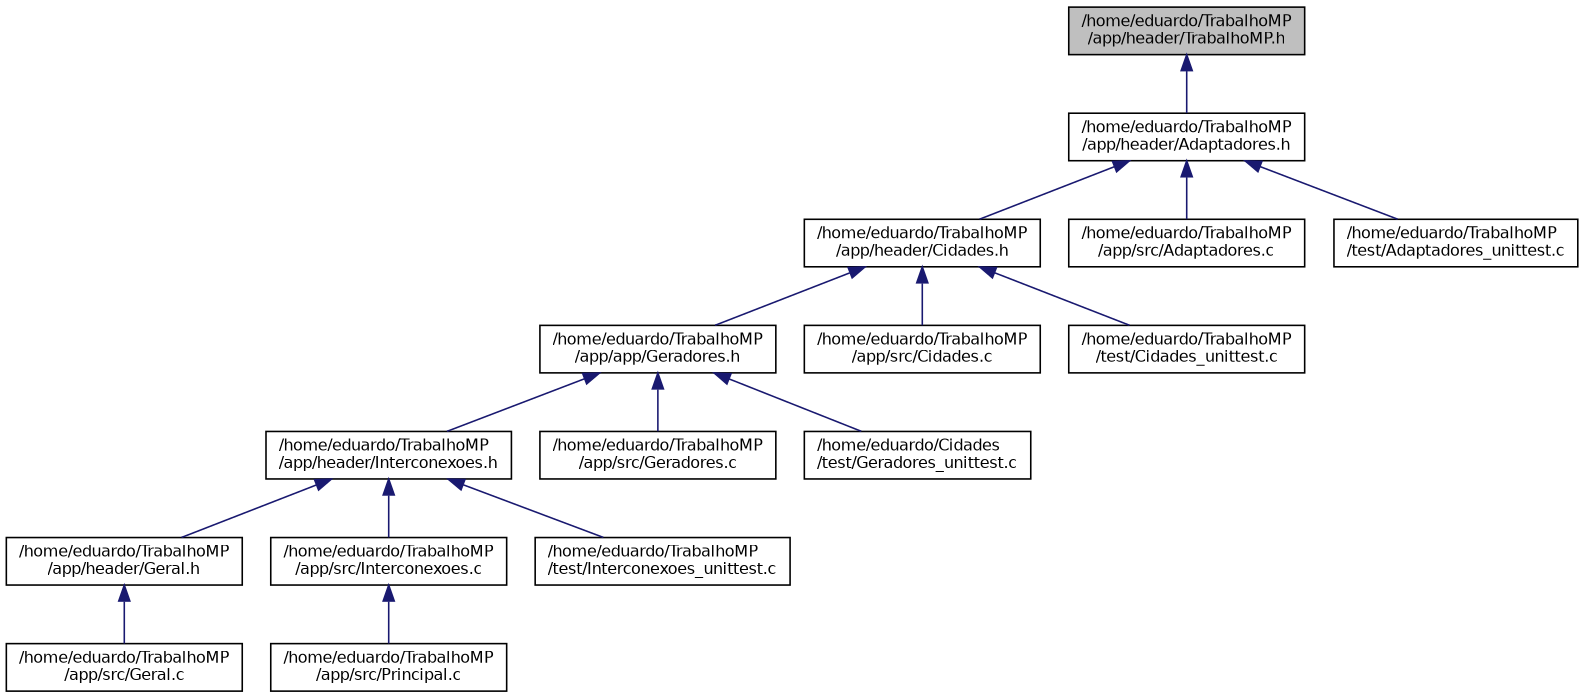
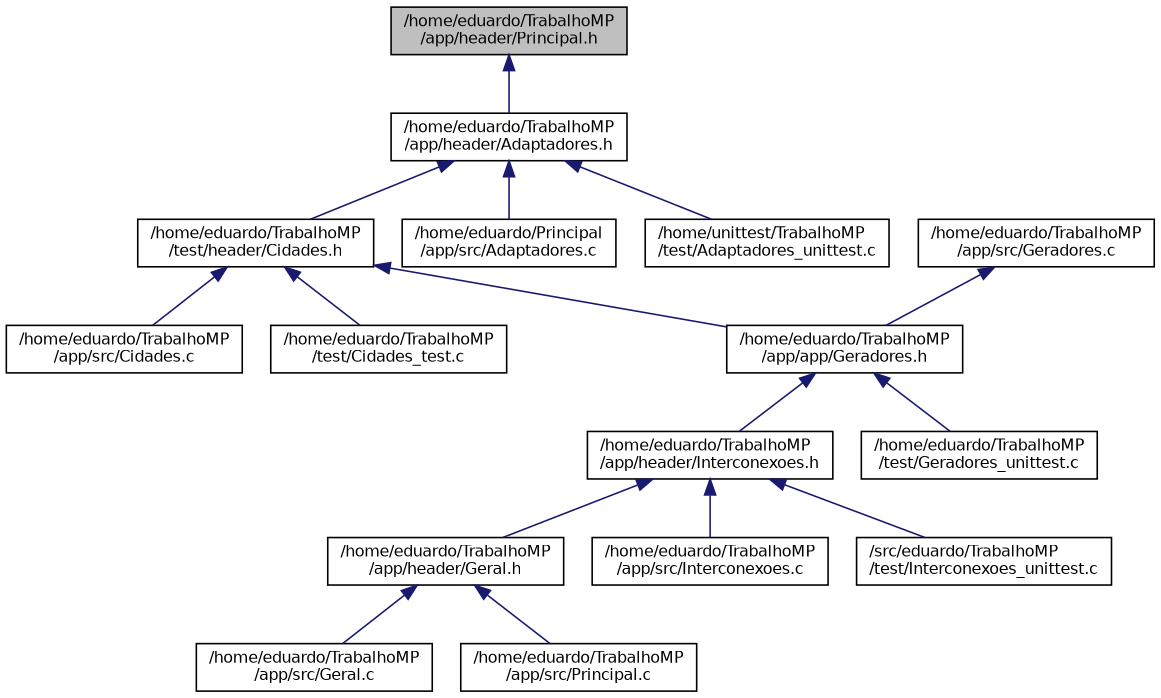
(1187, 31) -> (509, 31)
(922, 243) -> (256, 243)
(1187, 243) -> (509, 243)
(1456, 243) -> (767, 243)
(1187, 349) -> (389, 349)
(658, 410) -> (933, 300)
(918, 455) -> (979, 455)
(663, 561) -> (984, 561)
(389, 622) -> (519, 619)
